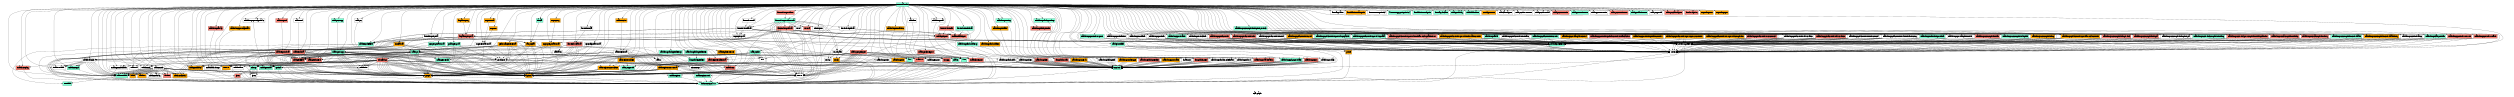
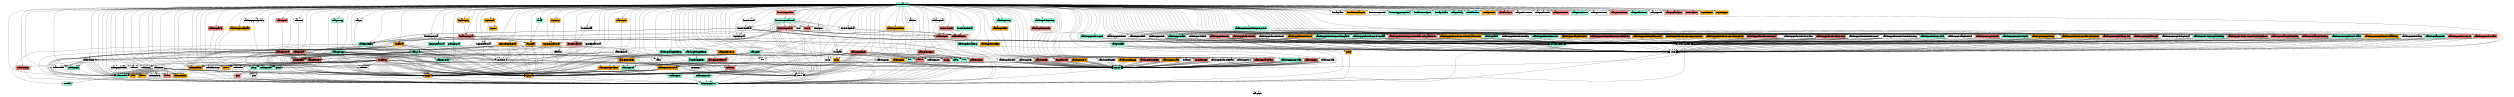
(1505, 13) -> (1505, 13)
